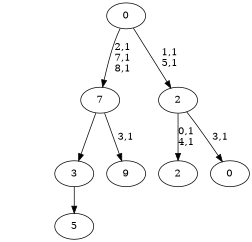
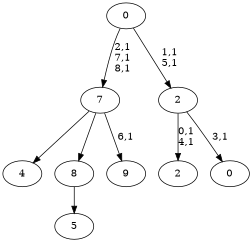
(126, 137) -> (126, 137)
none -> (22, 174)
(74, 174) -> (74, 174)
